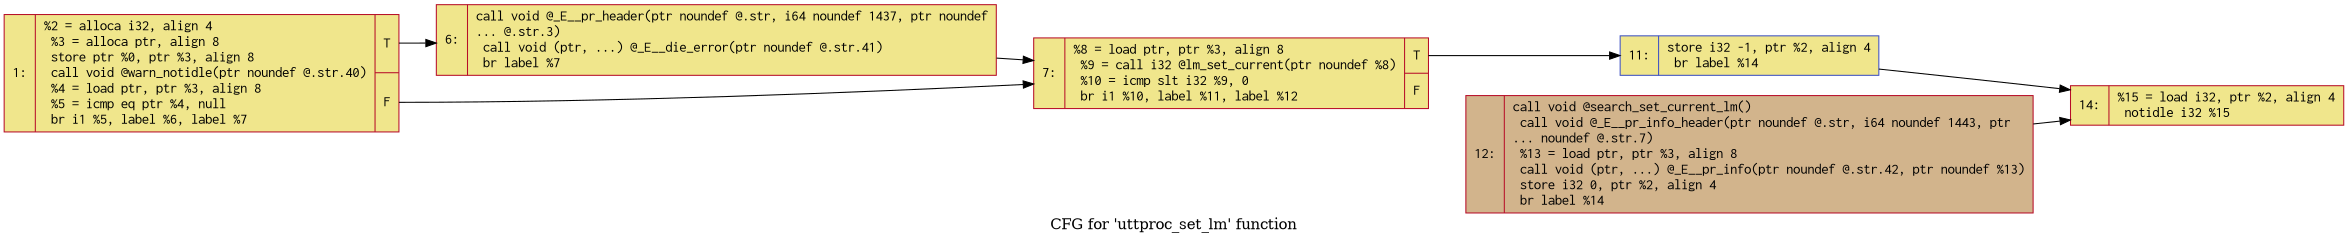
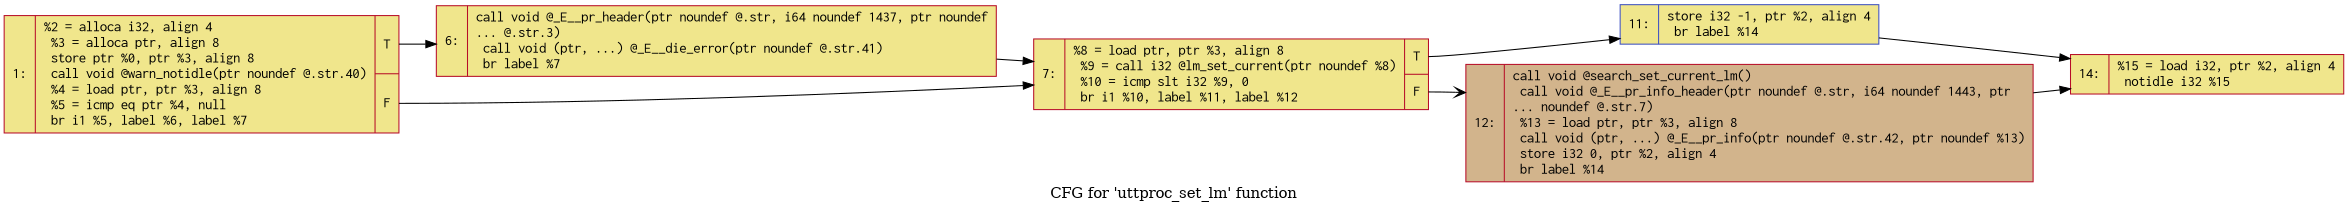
none -> (1442, 92)
